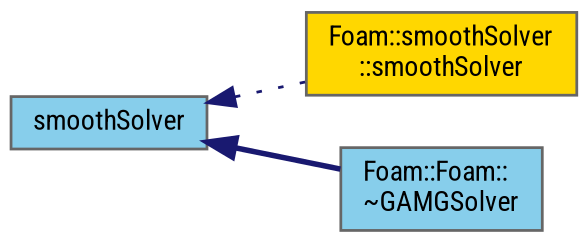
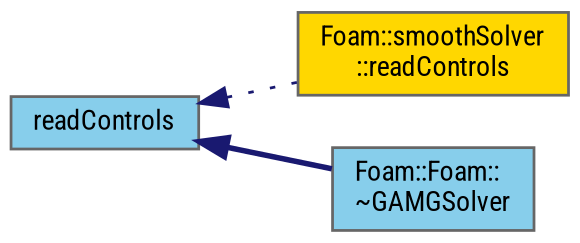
(442, 54) -> (433, 54)
(109, 123) -> (105, 123)
